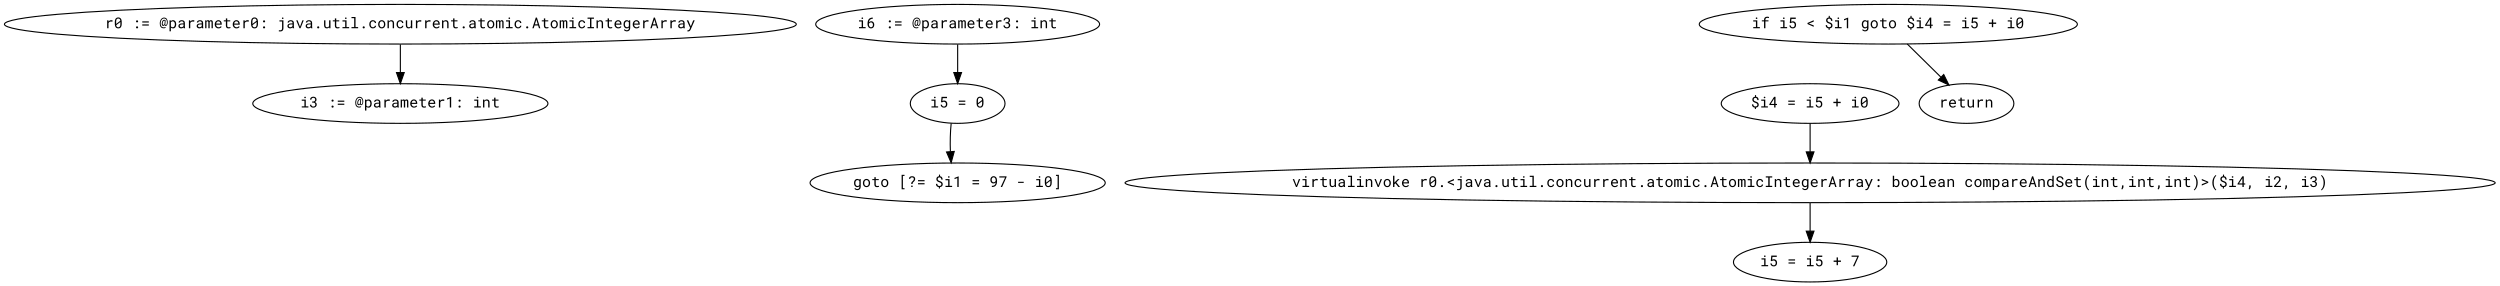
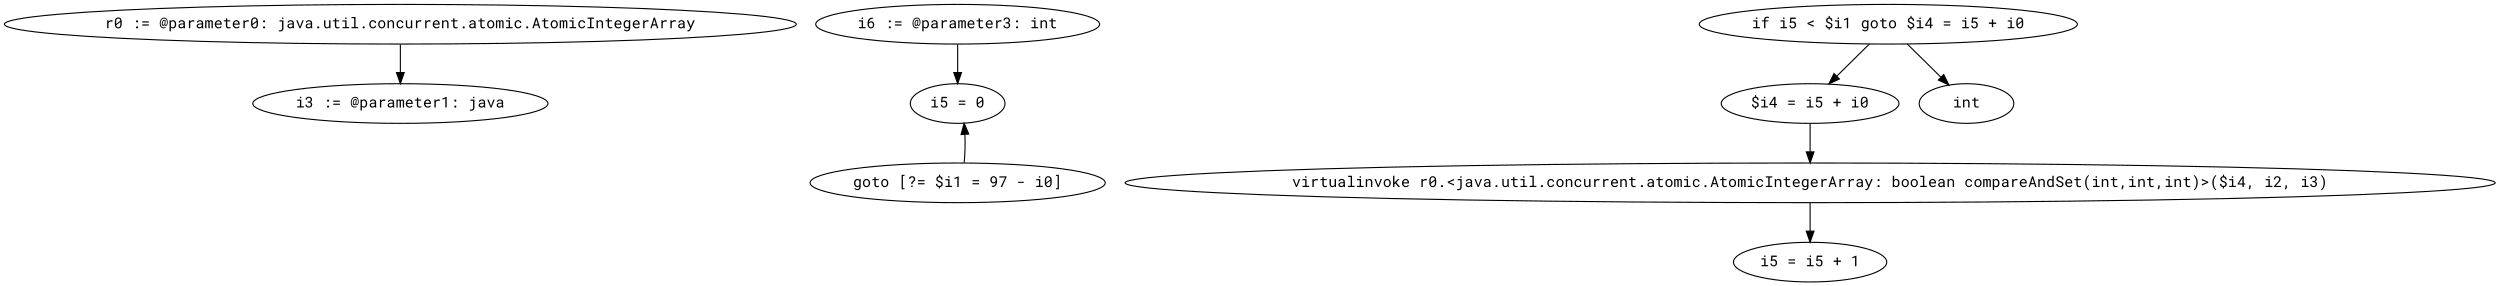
none -> (1853, 60)
(400, 104) -> (400, 104)
(1967, 104) -> (1967, 104)
(950, 137) -> (965, 149)
(1810, 262) -> (1810, 262)
